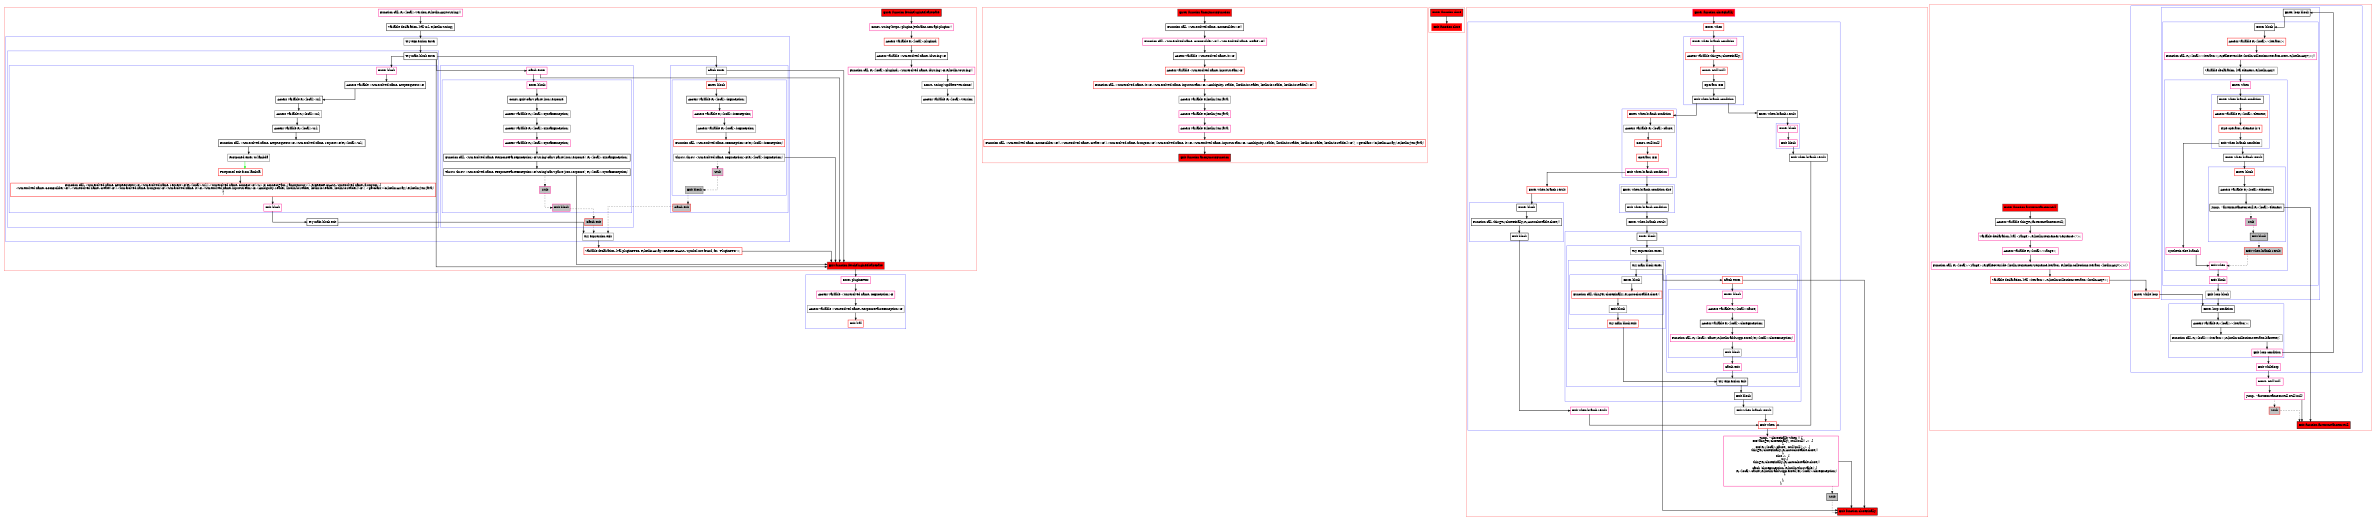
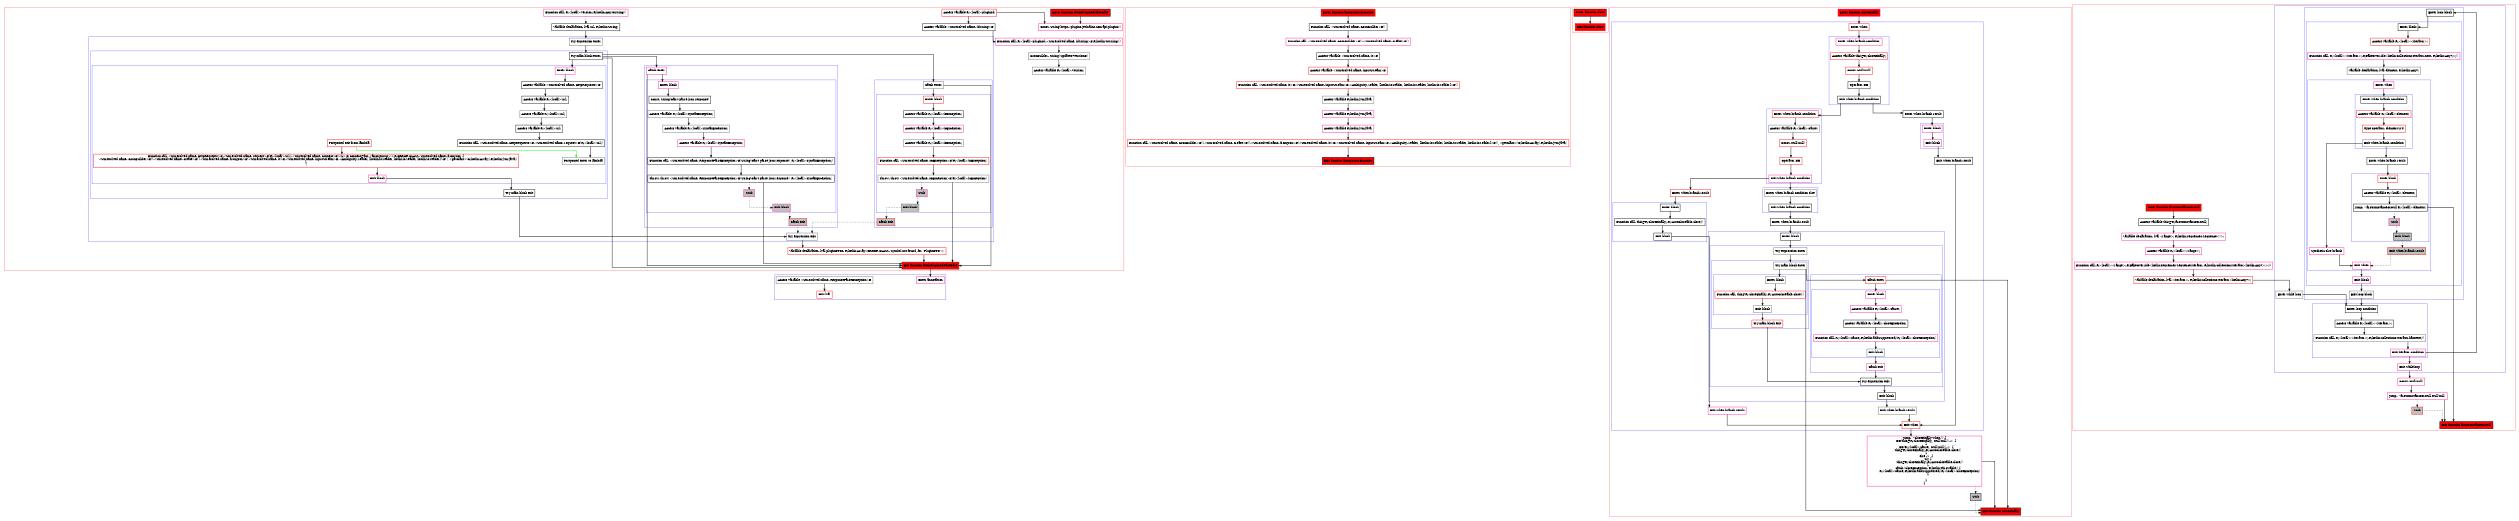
(420, 19) -> (586, 19)
(911, 33) -> (1025, 13)
(948, 85) -> (1059, 56)
(537, 100) -> (680, 100)
(245, 164) -> (467, 150)
(856, 280) -> (930, 280)
(856, 295) -> none
(2146, 295) -> (2289, 295)
(2267, 353) -> (2408, 353)
